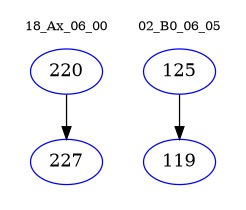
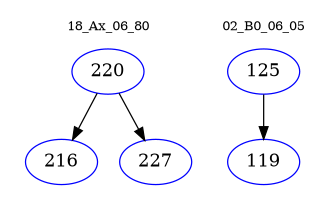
(67, 27) -> (109, 27)
none -> (62, 162)
